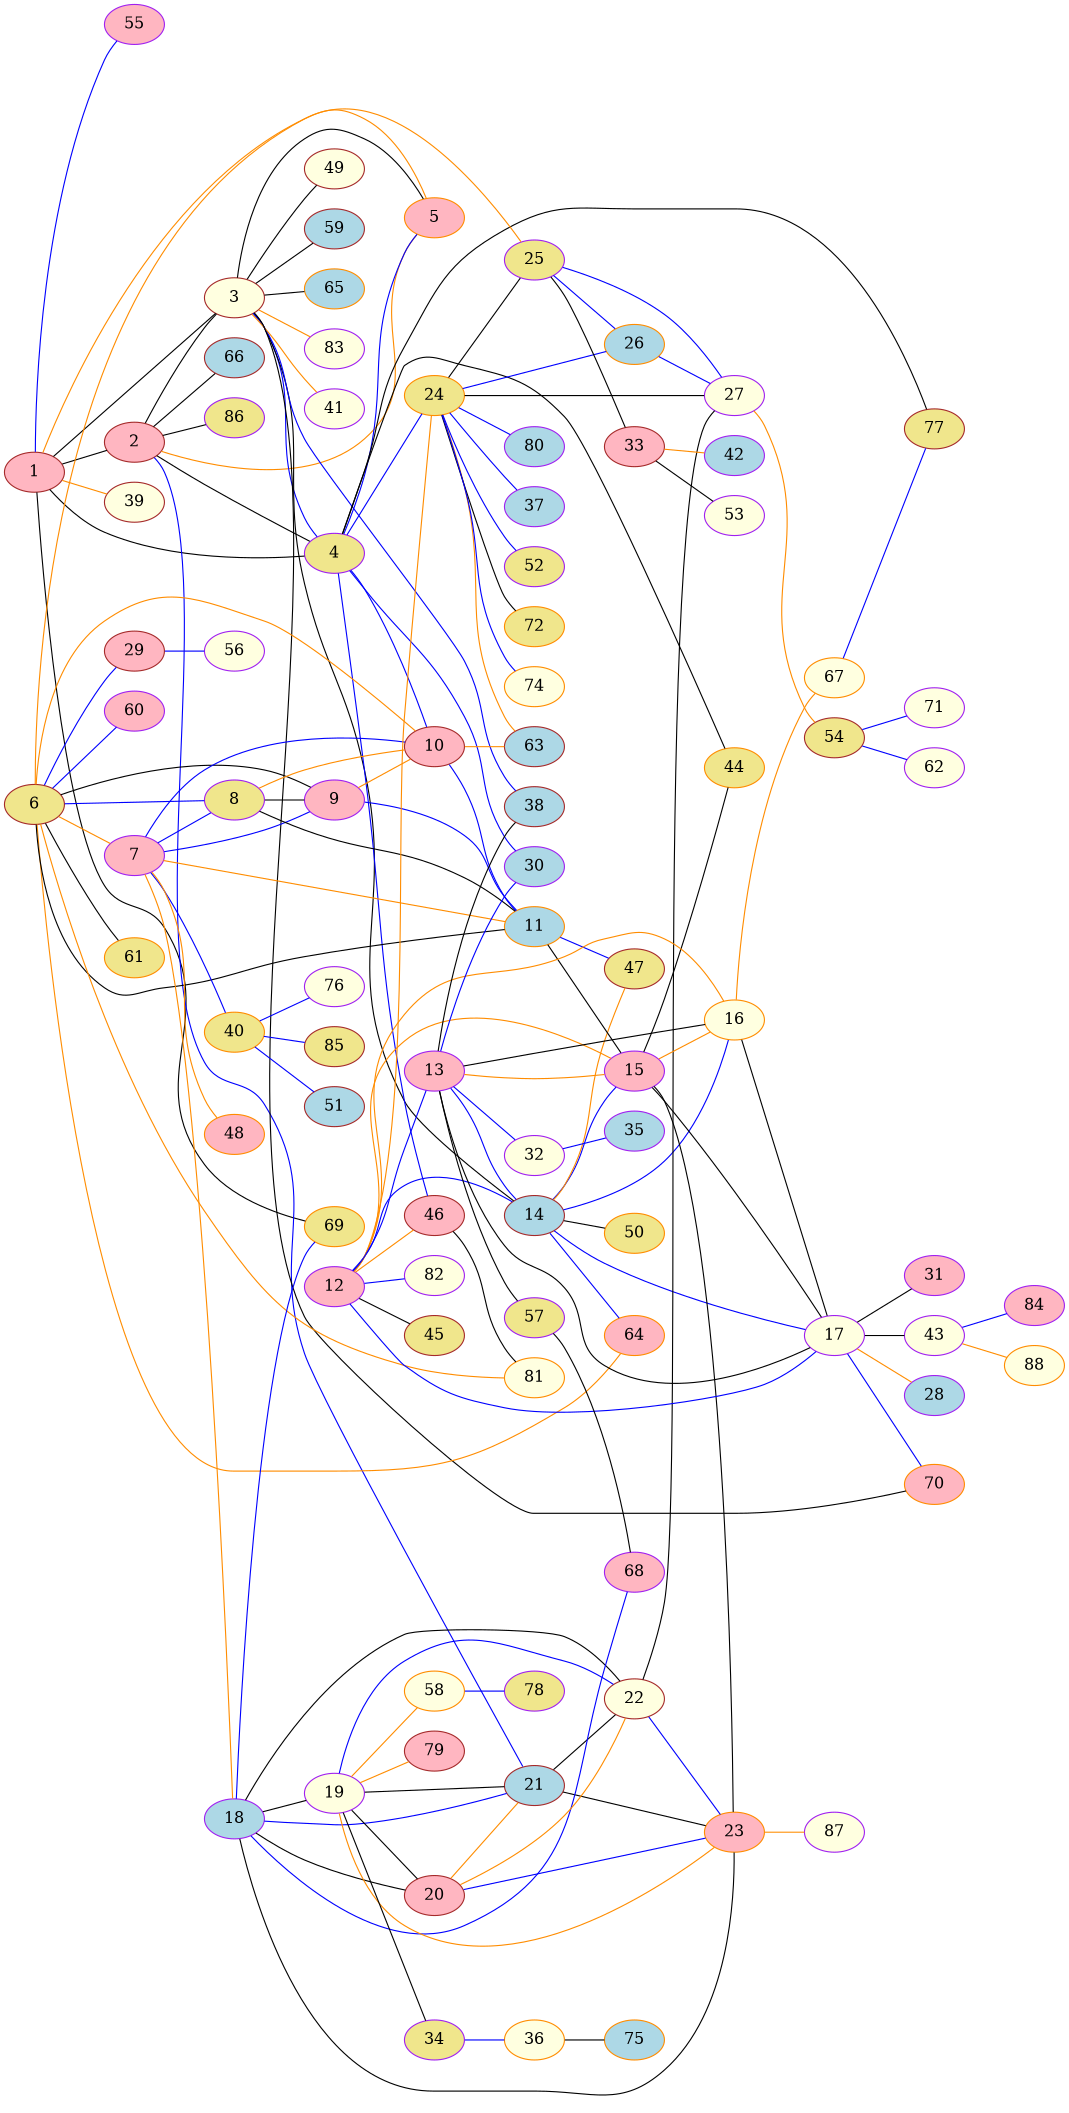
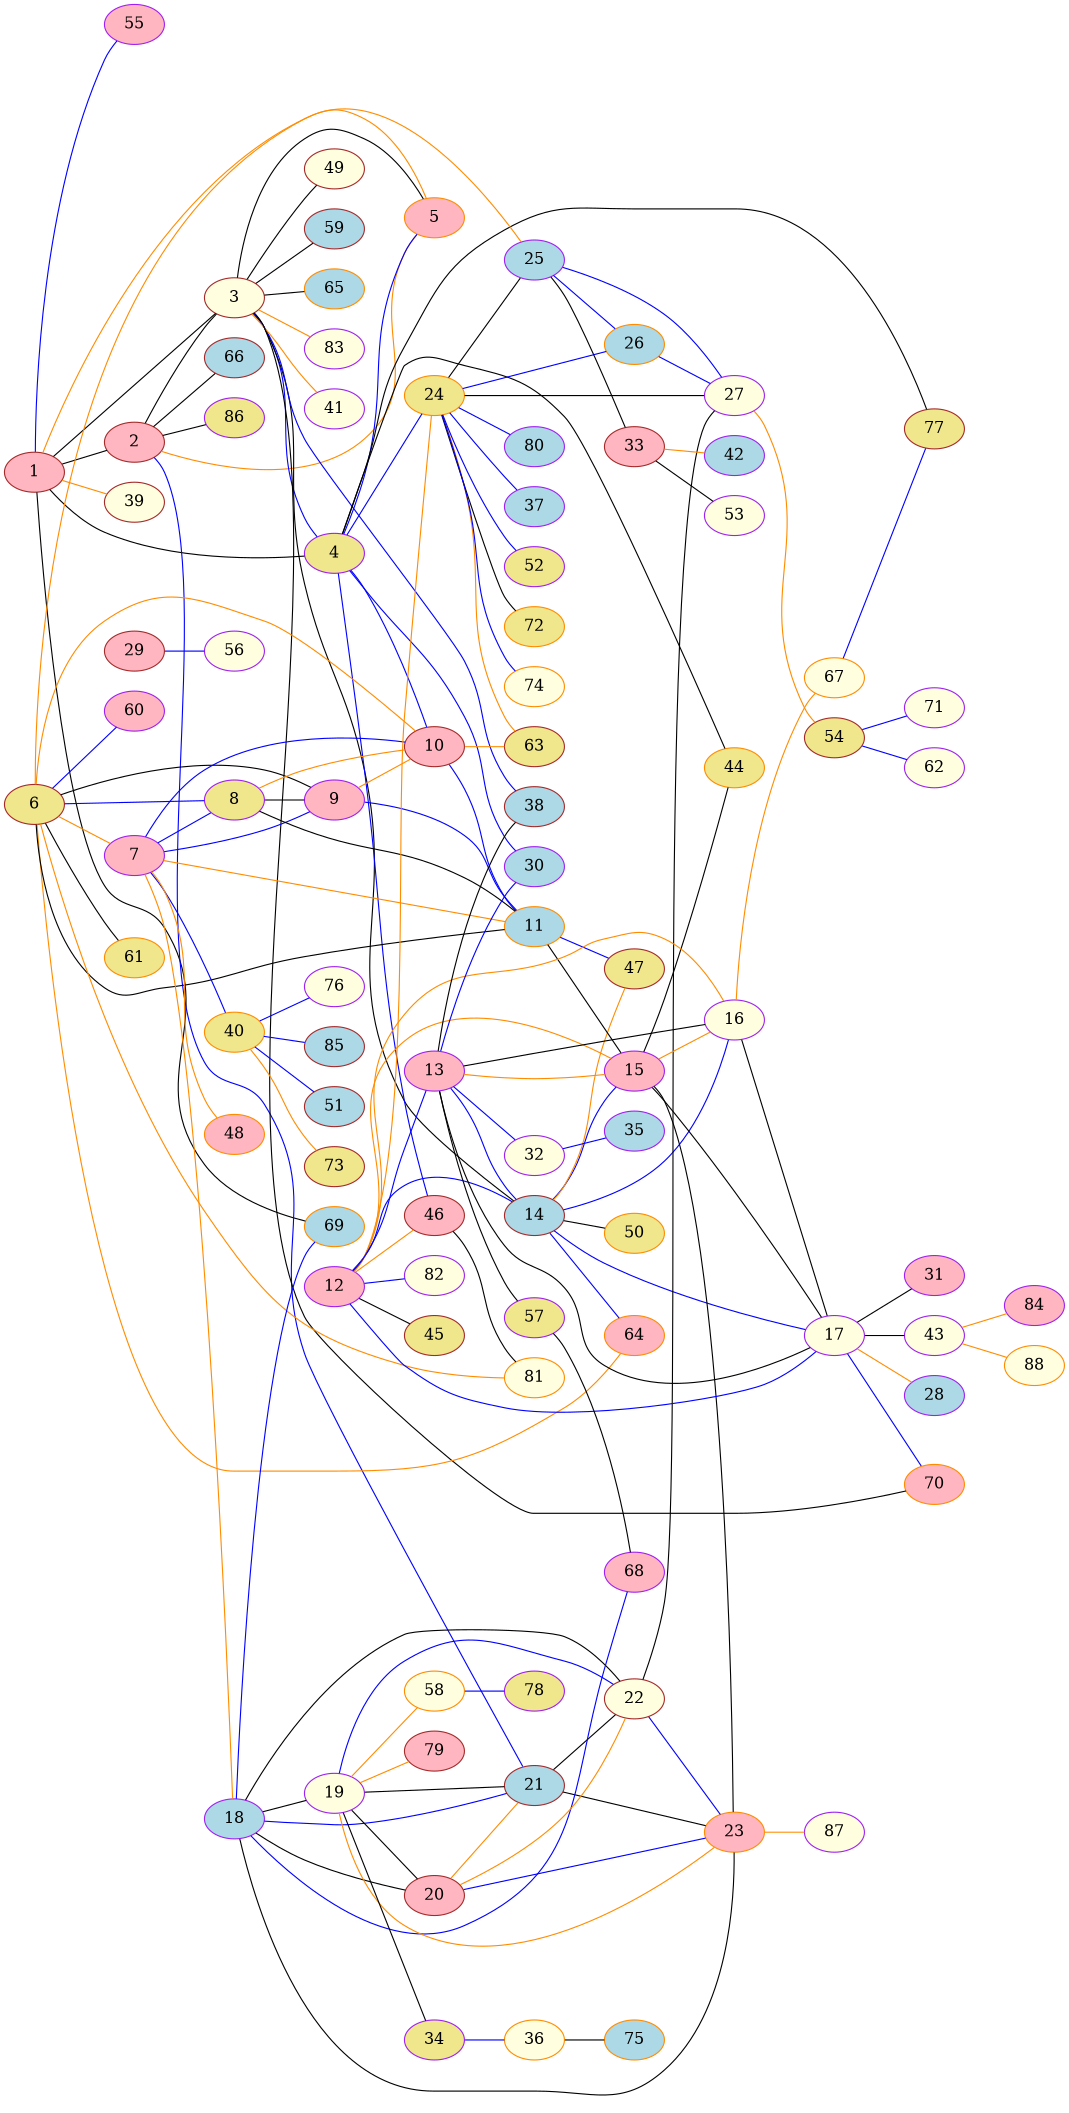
(534, 260) -> (534, 260)
(232, 500) -> none
(77, 724) -> none
(534, 747) -> (534, 747)
(734, 1020) -> (734, 1020)
(334, 1047) -> (334, 1047)
none -> (334, 1167)
(334, 1227) -> (334, 1227)
(985, 1321) -> (985, 1321)
